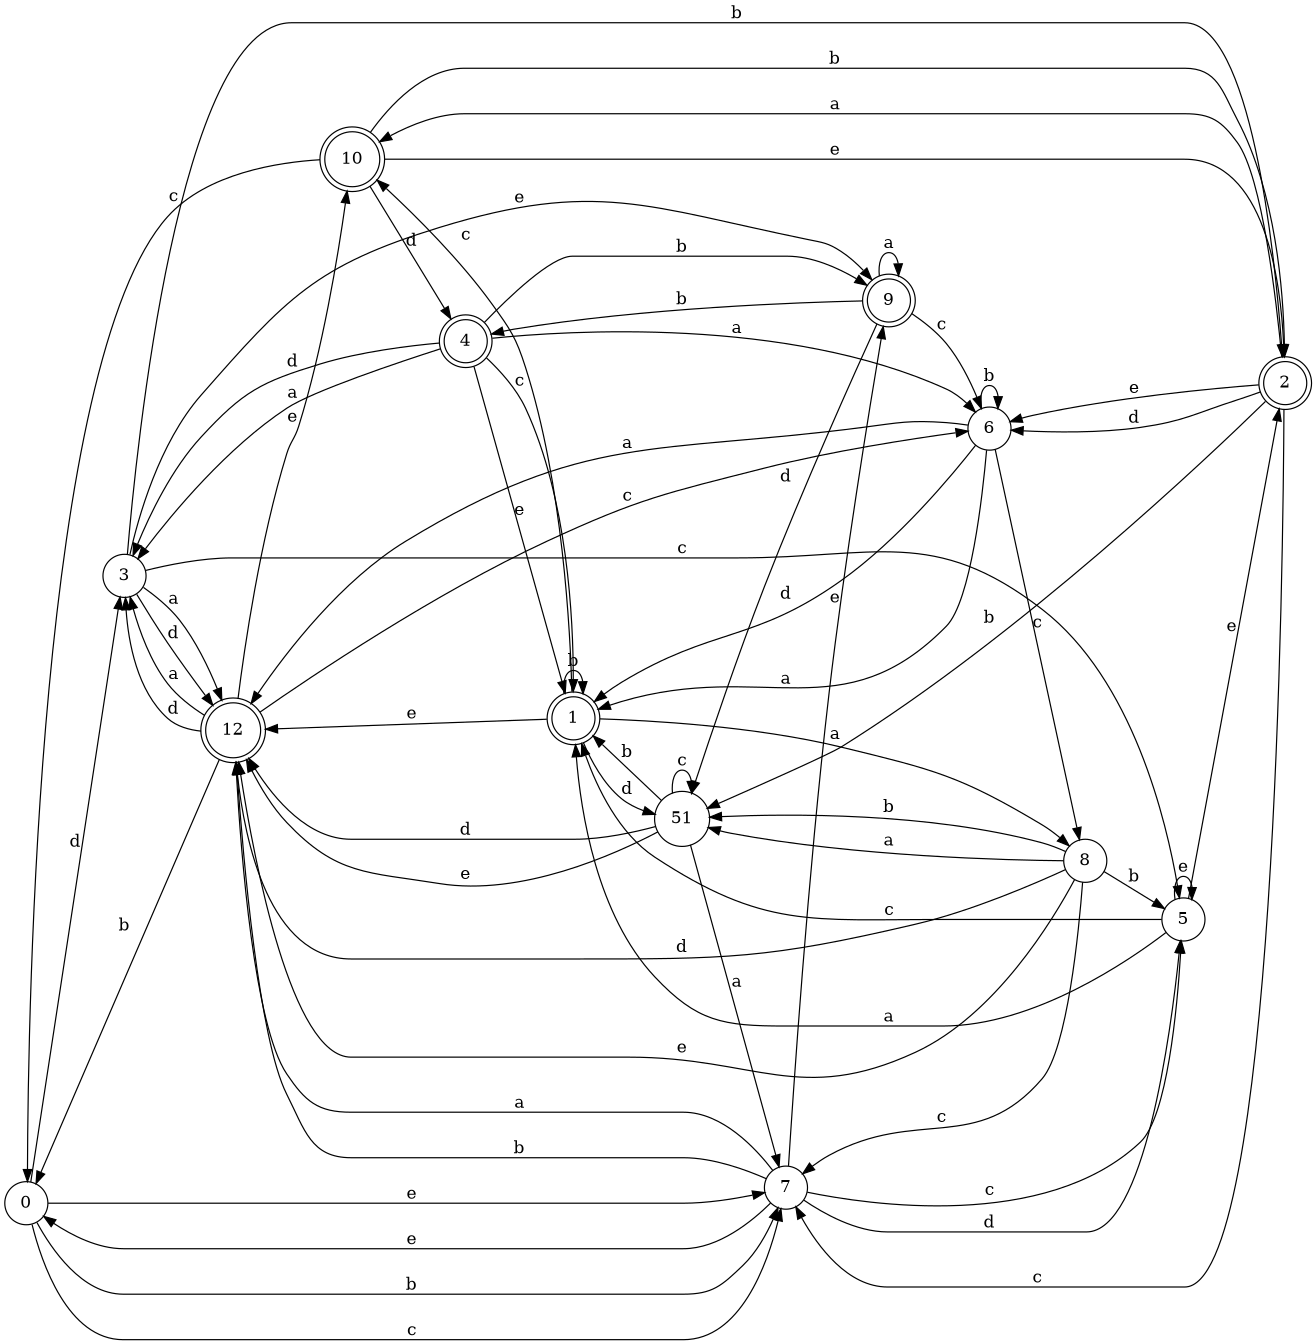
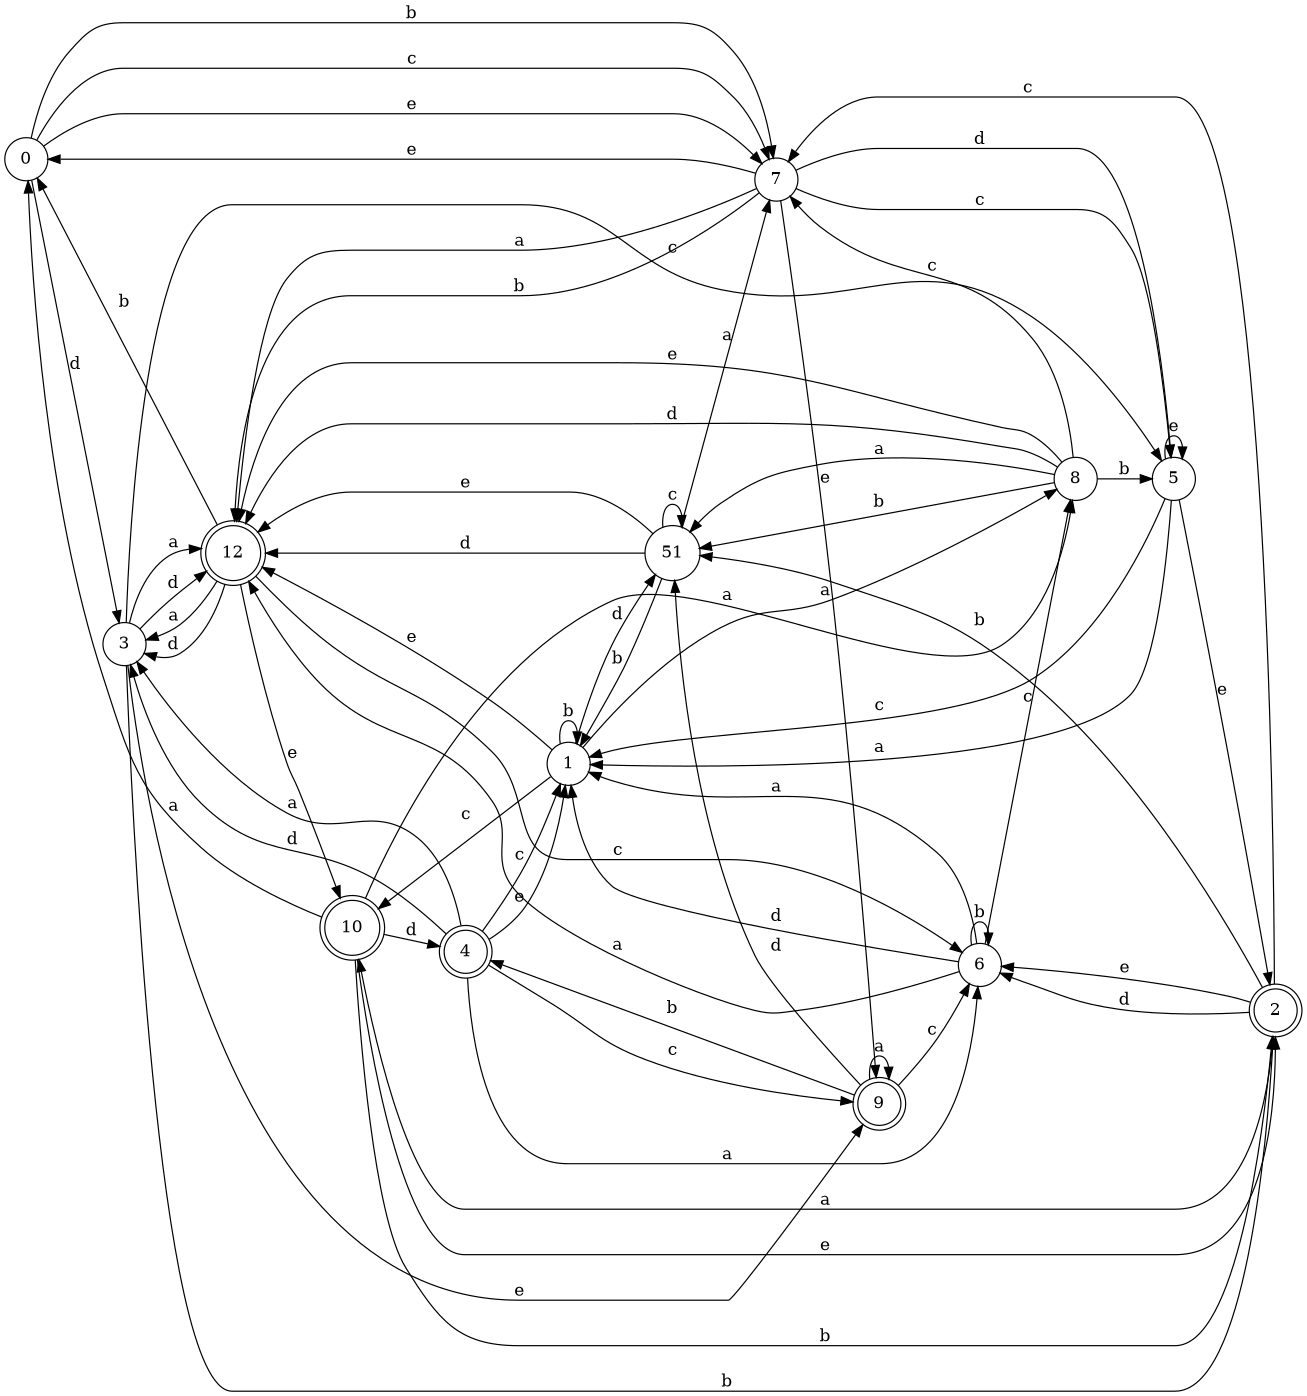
(174, 197) -> (174, 806)
(682, 247) -> (673, 1051)
none -> (690, 599)
(573, 718) -> (569, 764)
